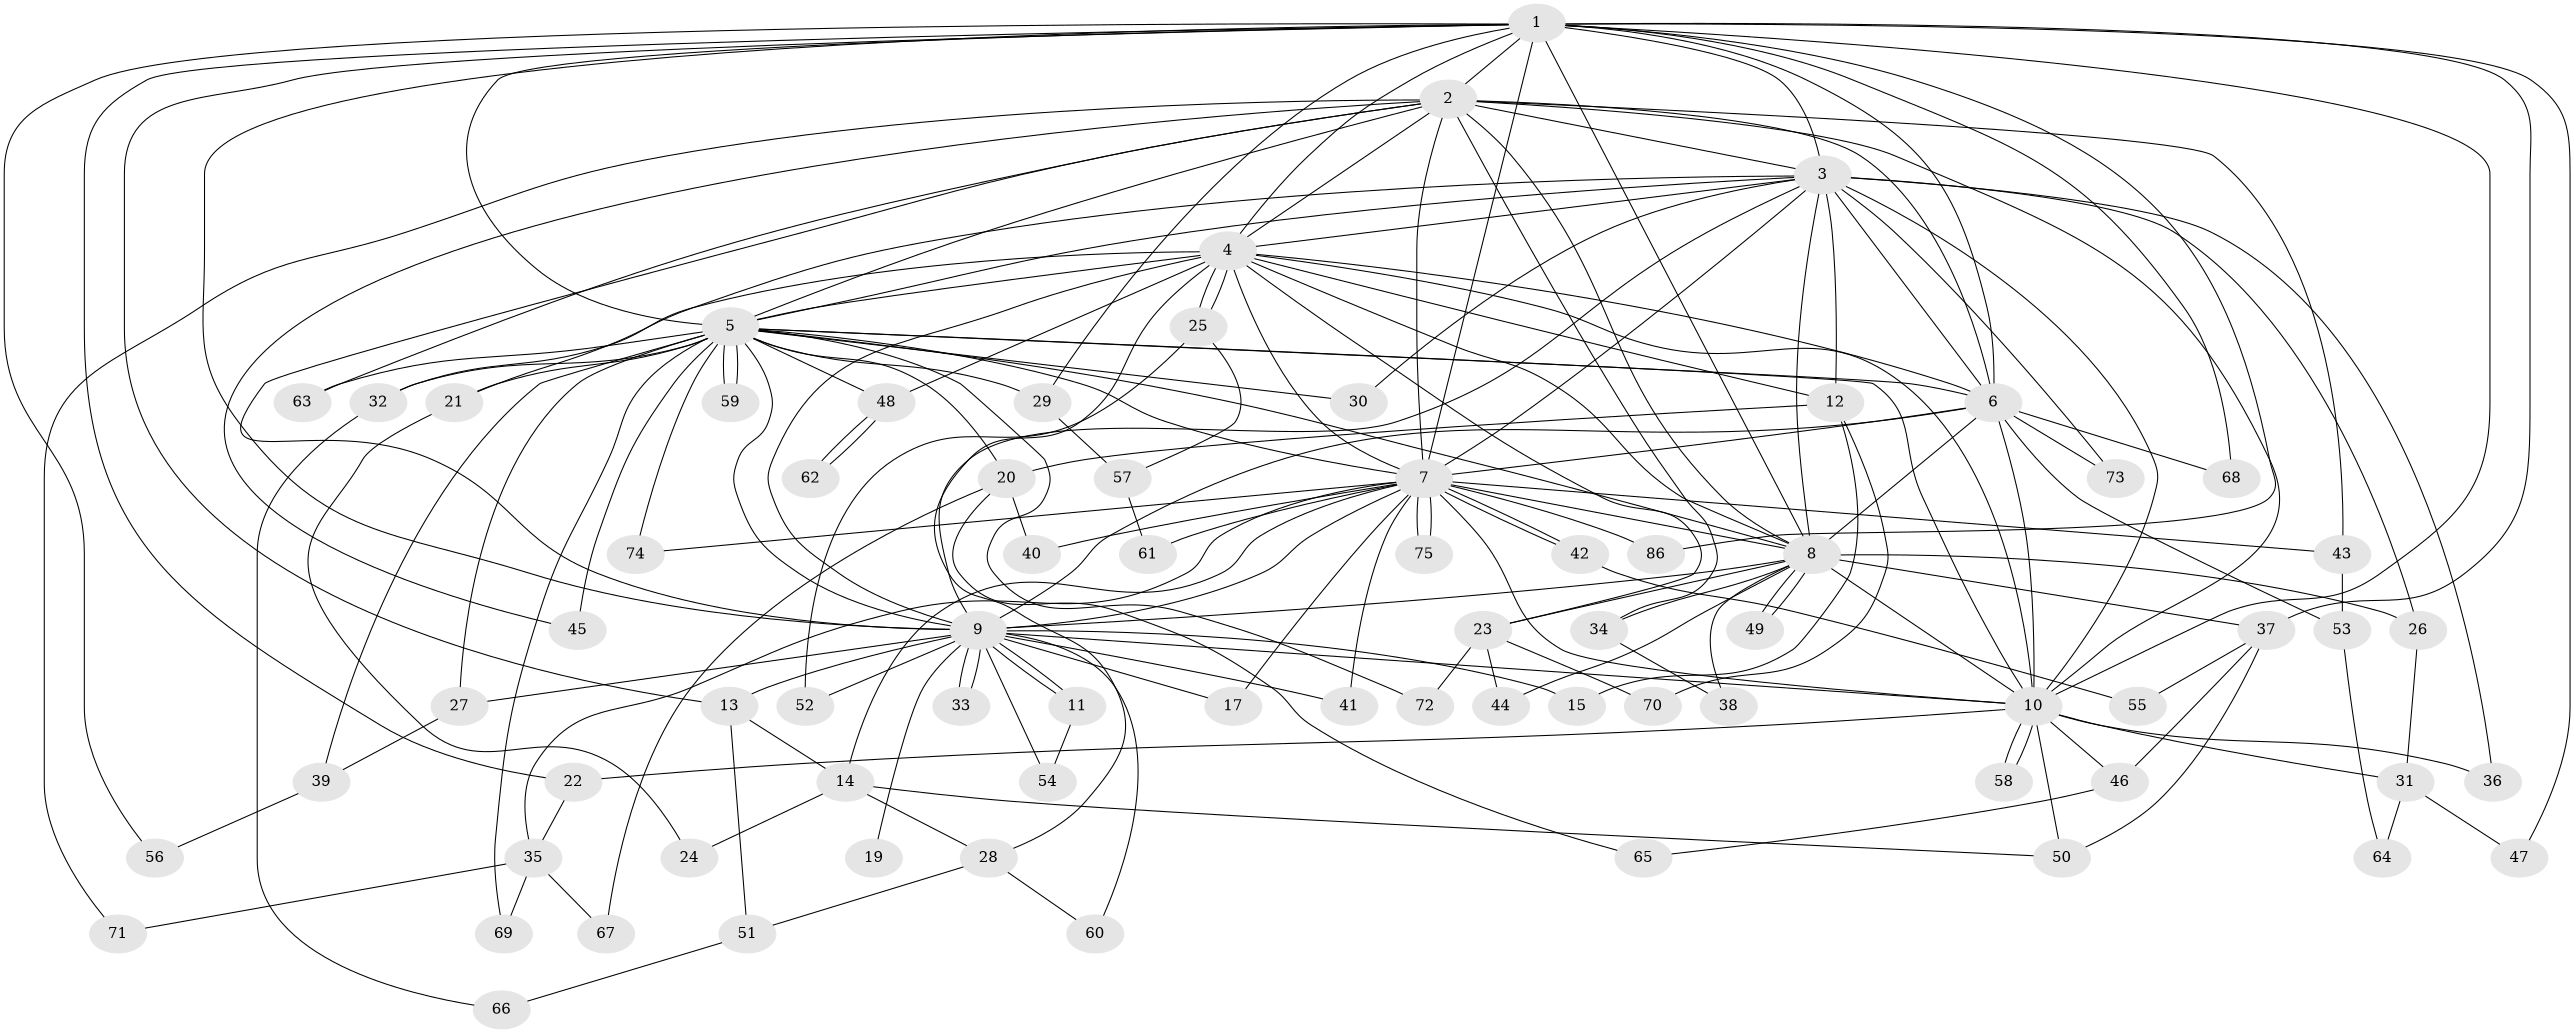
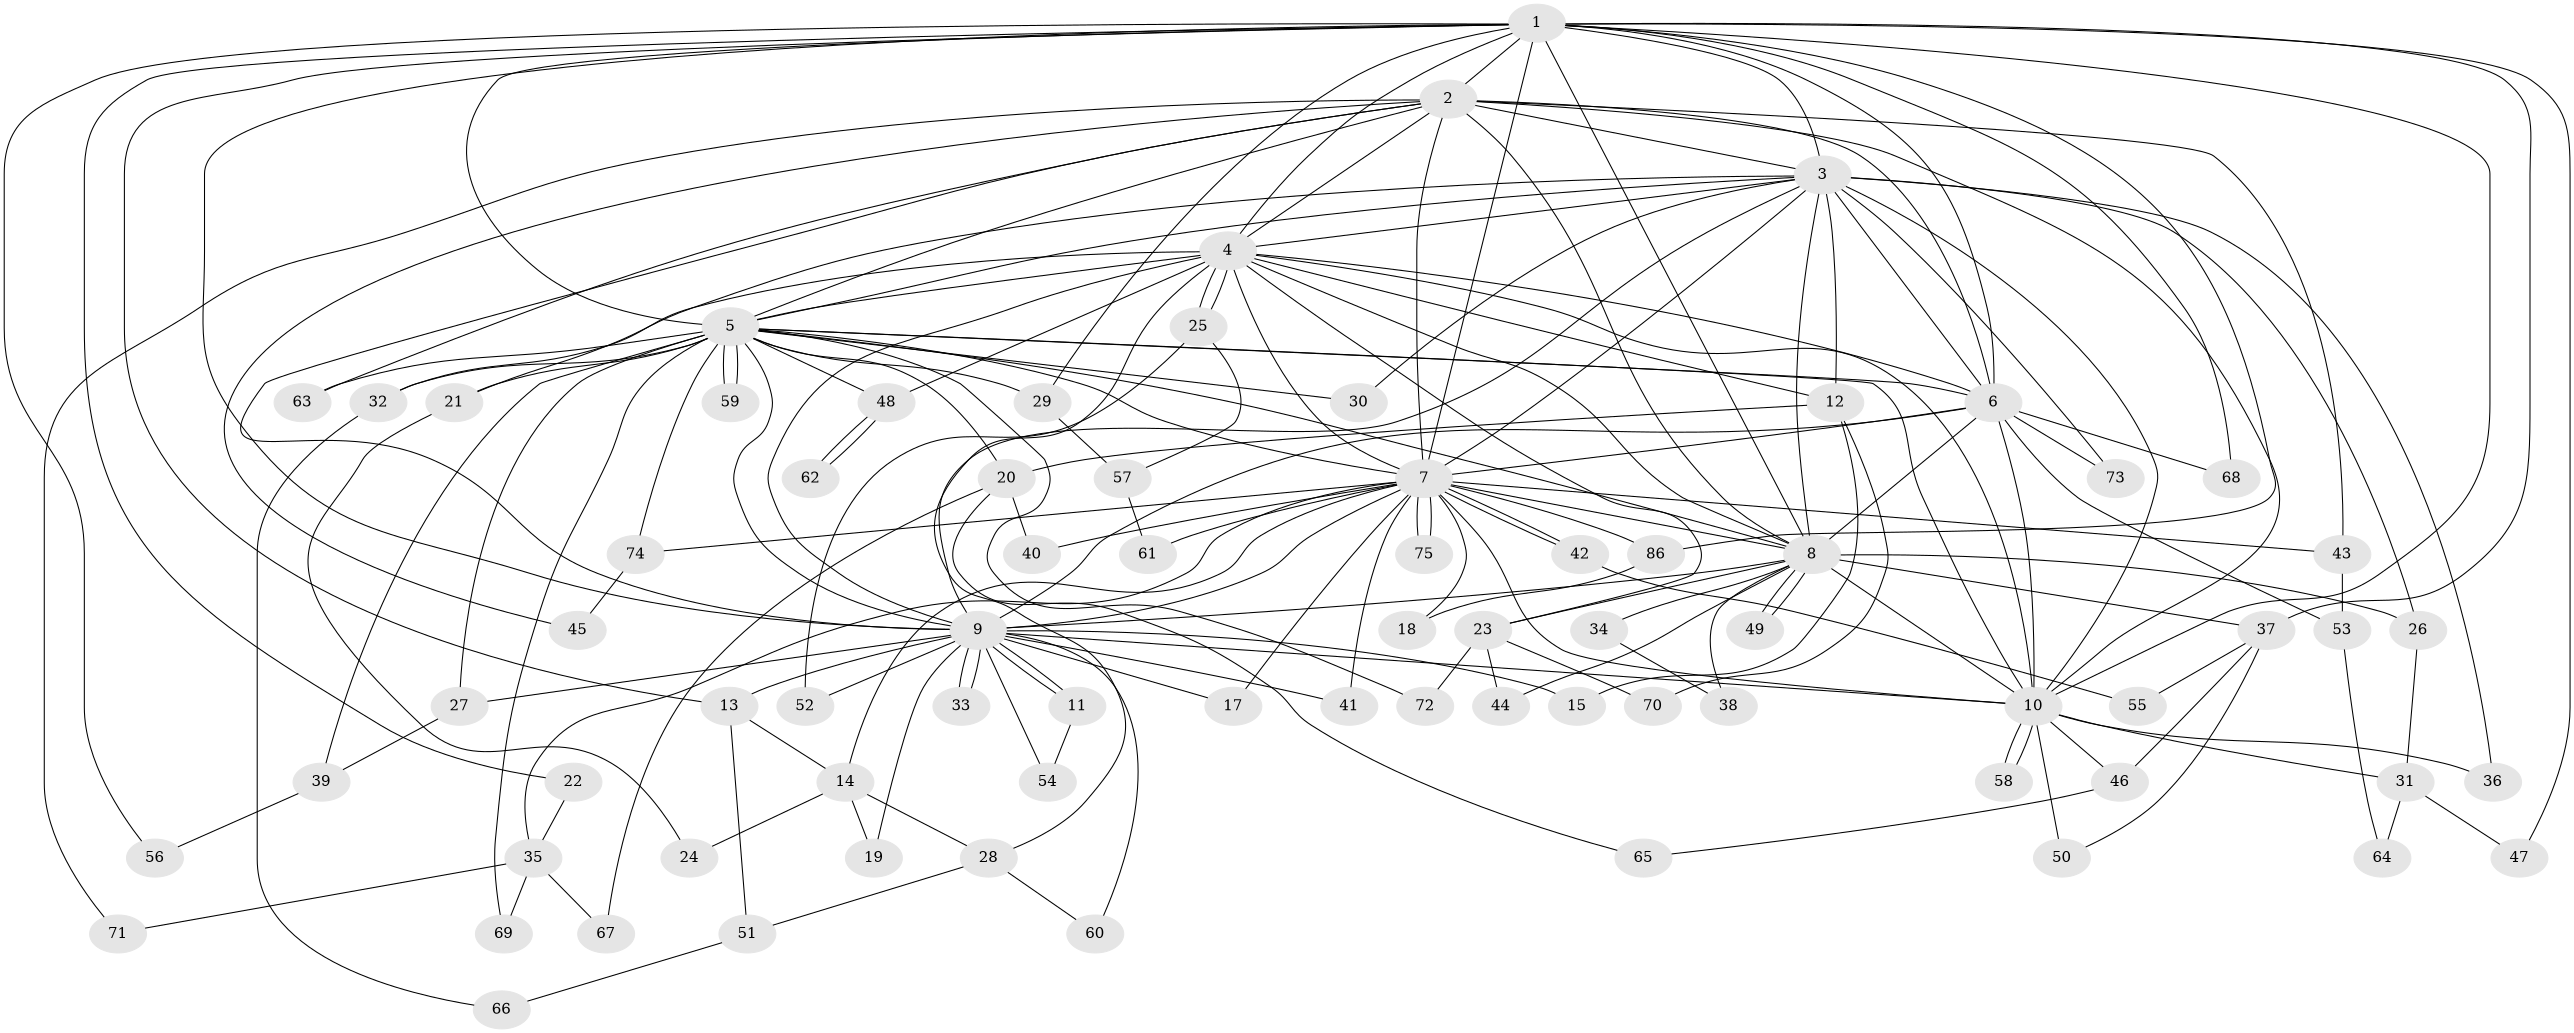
(1615, 393) -> none
(624, 465) -> (611, 587)
none -> (1407, 630)
(1303, 743) -> none
(1453, 827) -> (860, 820)
